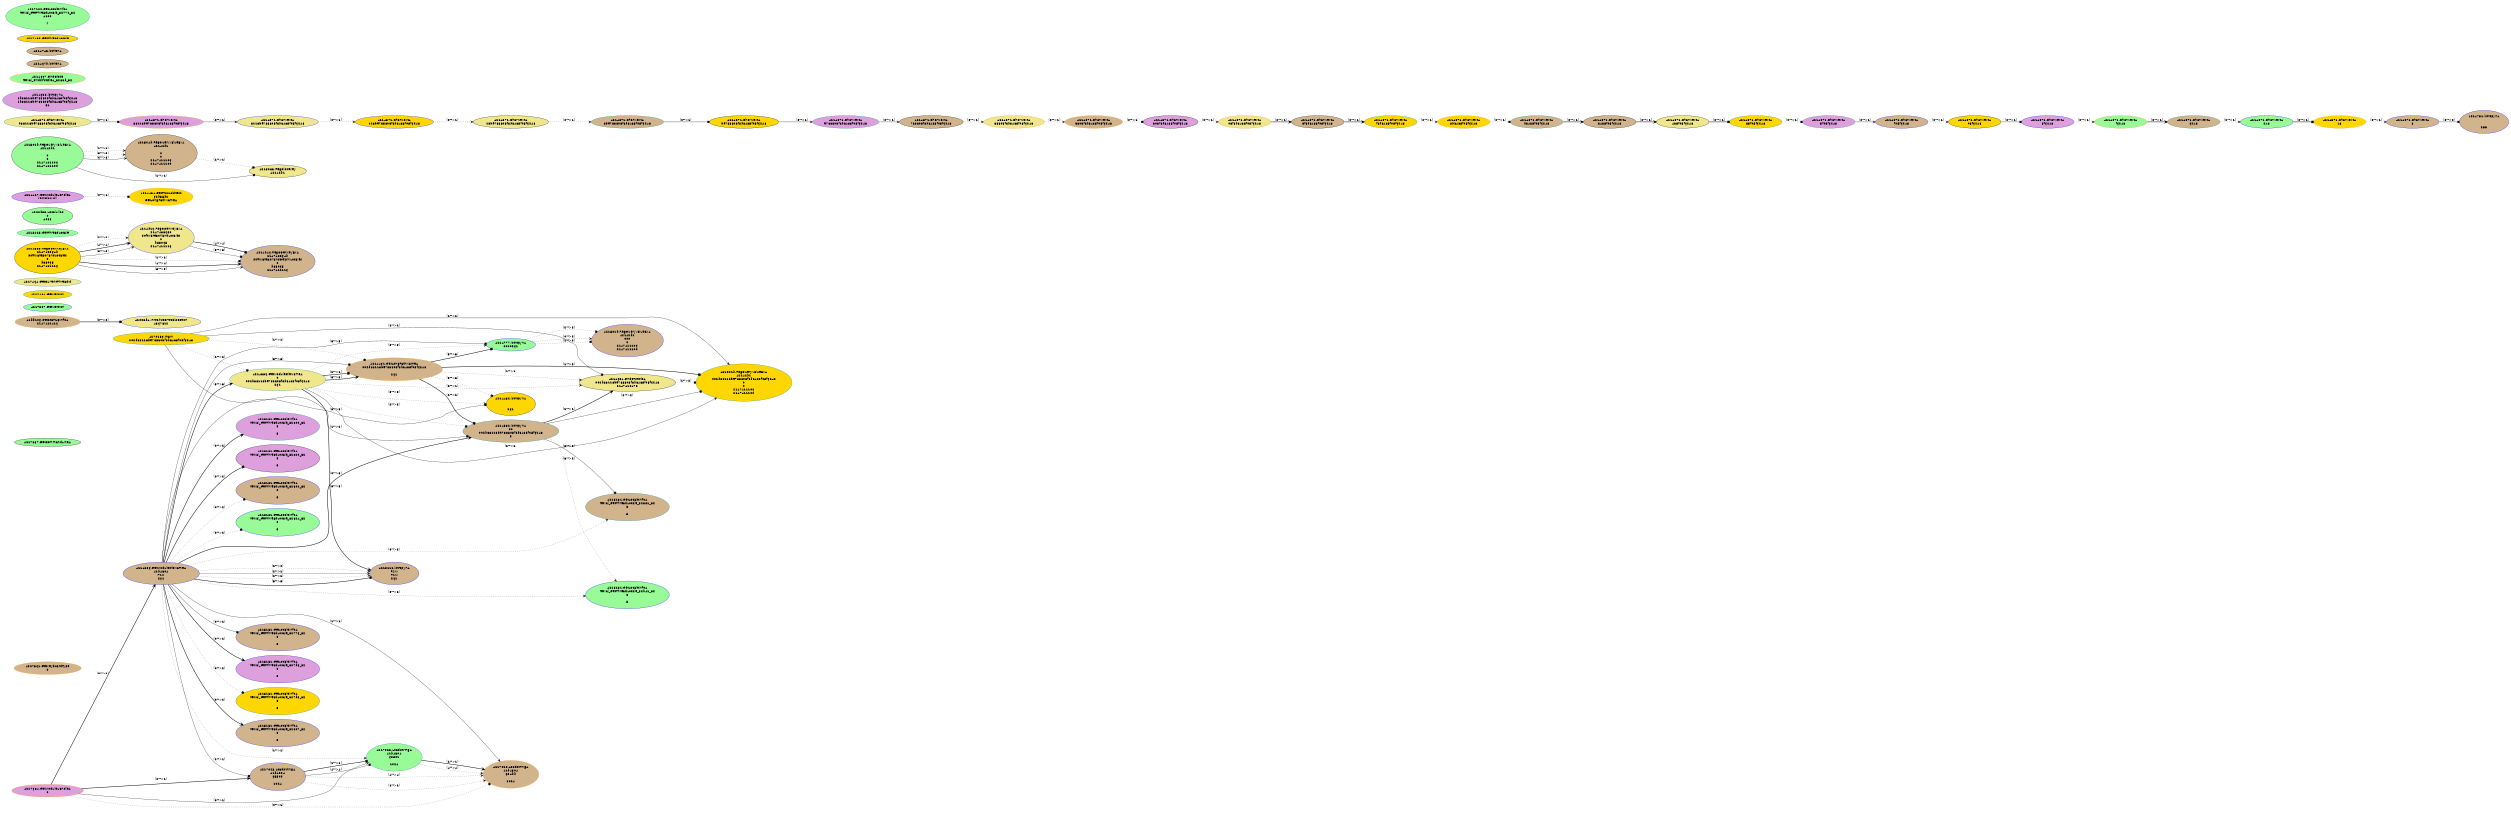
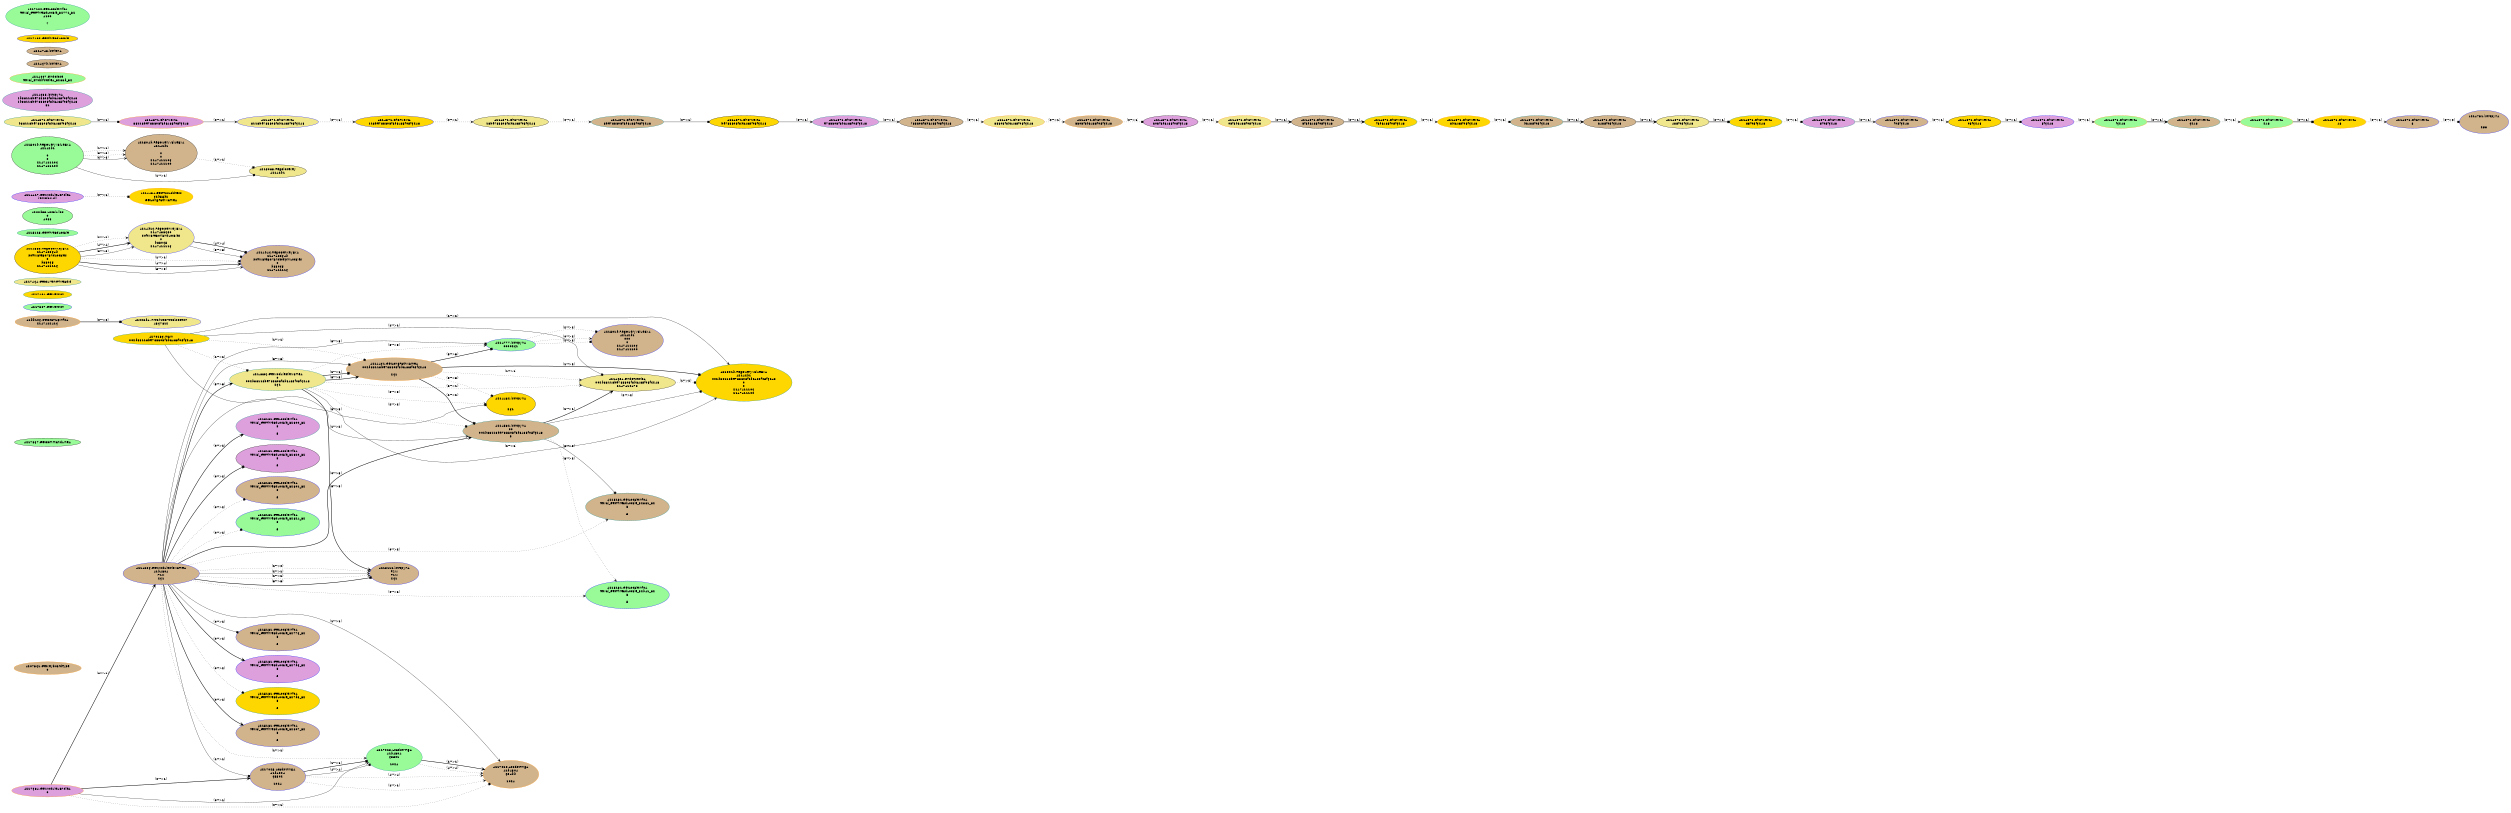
(2267, 122) -> (2267, 122)
(2448, 122) -> (2448, 122)
(313, 402) -> (313, 402)
